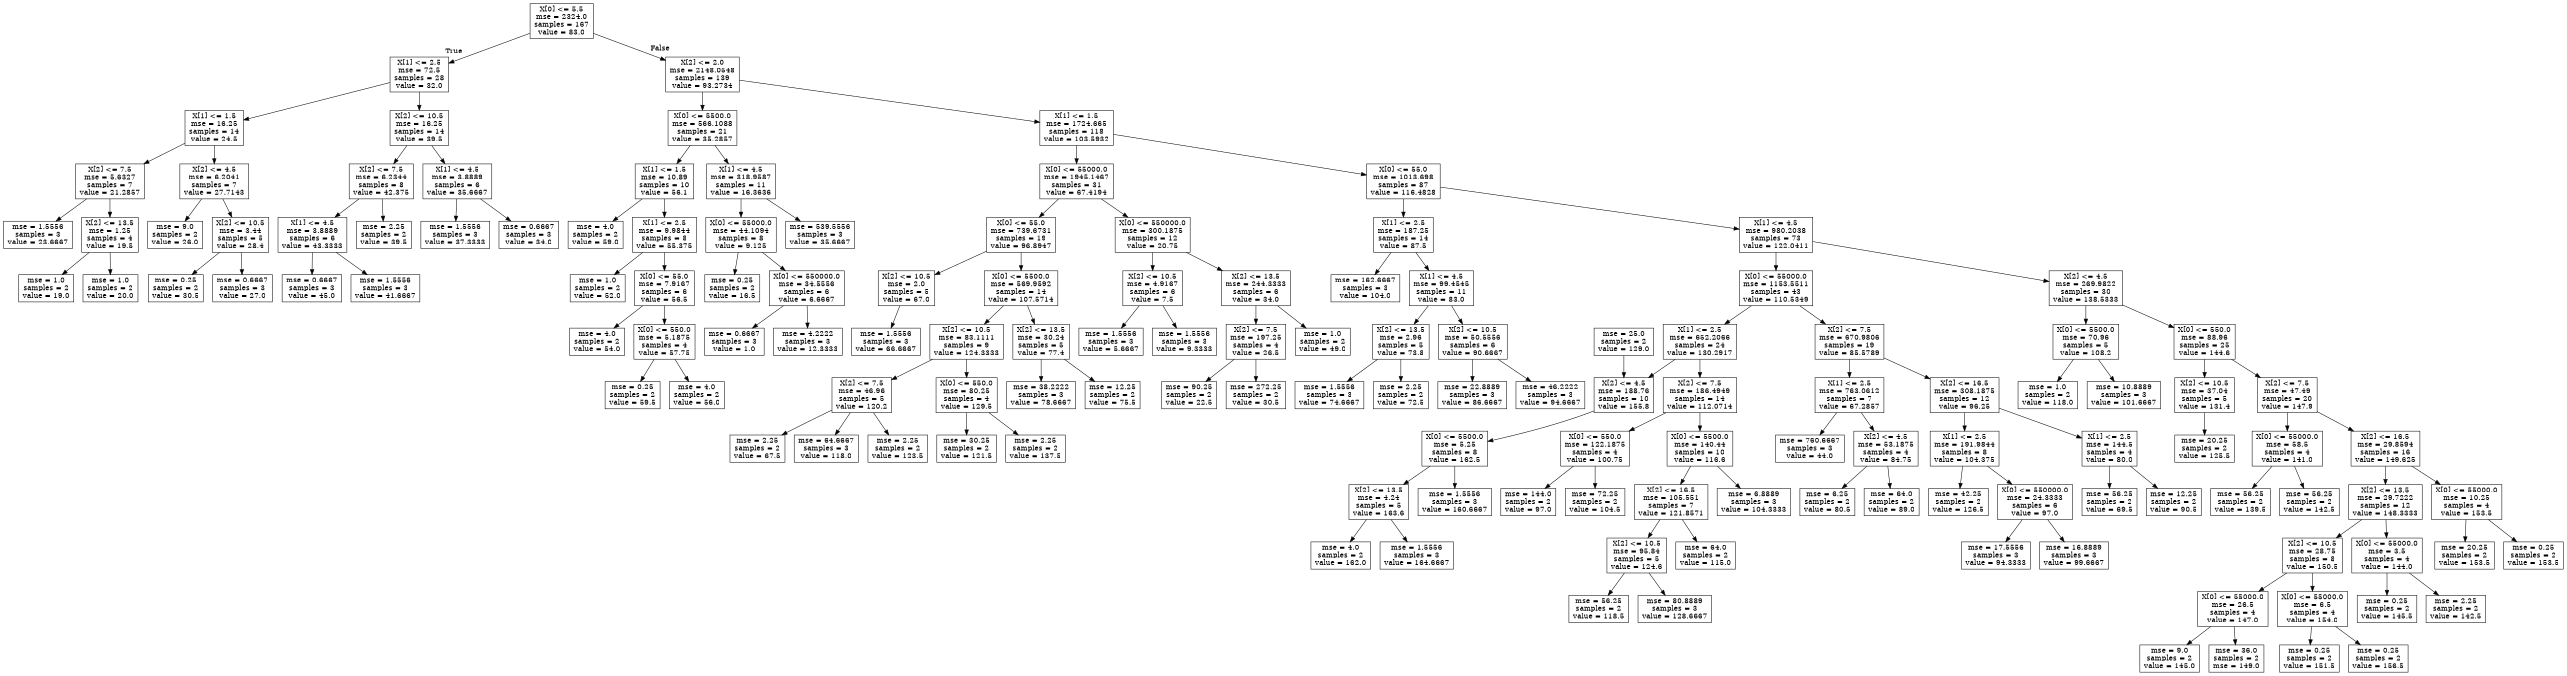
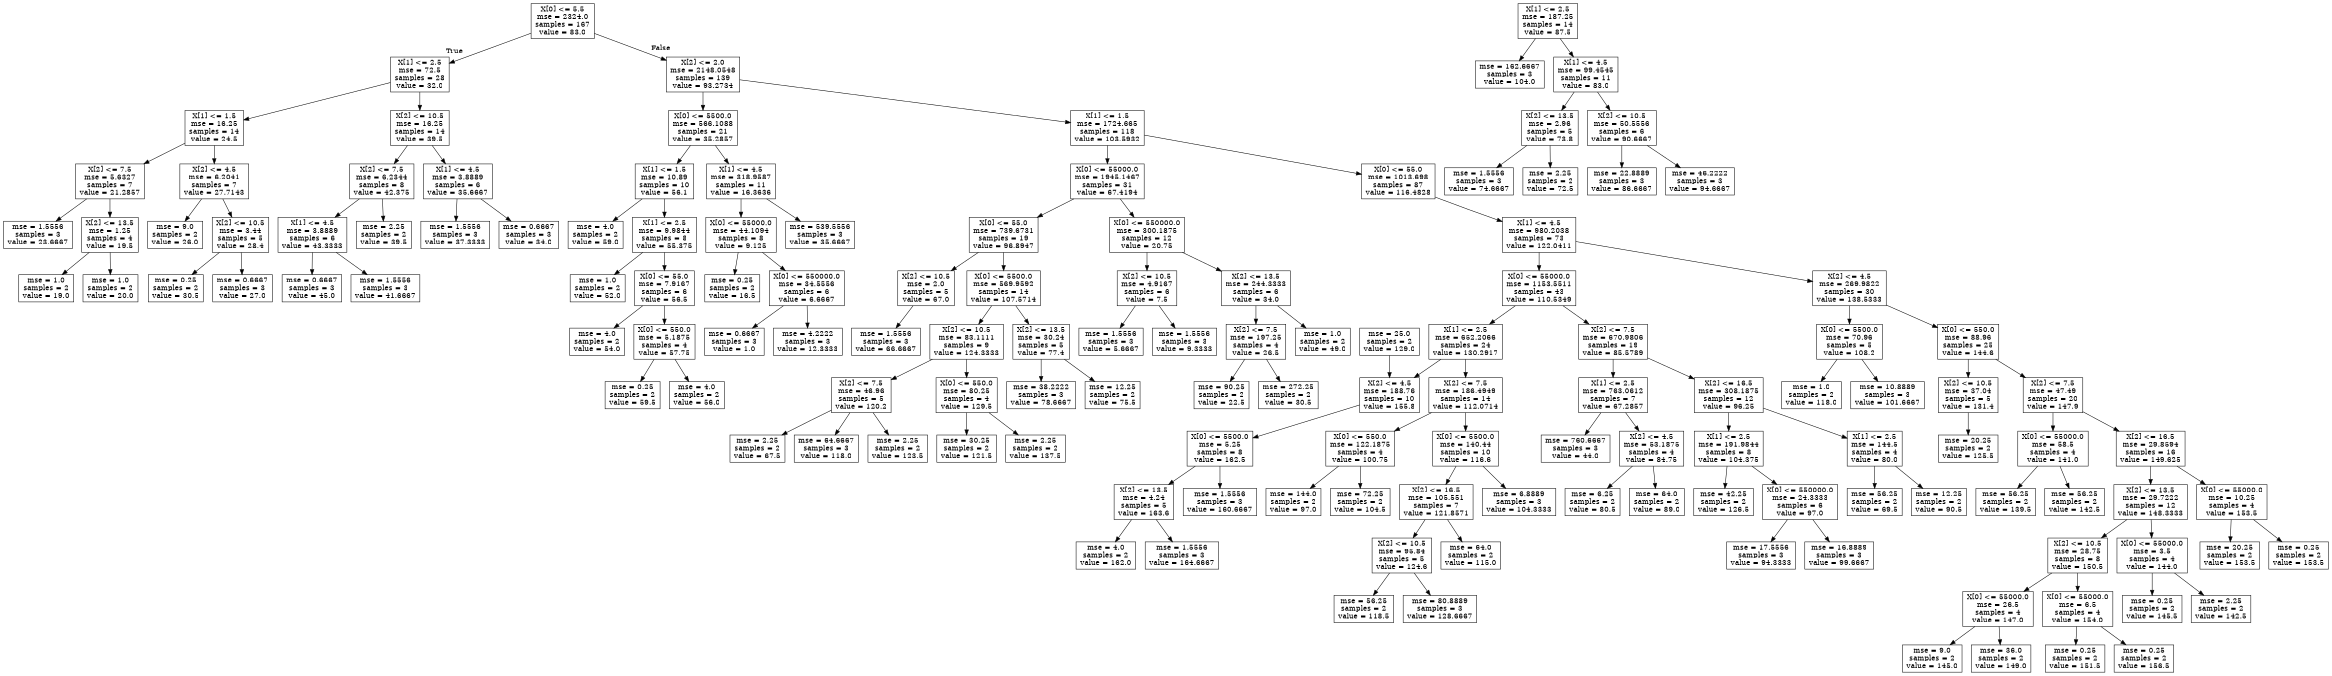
(1403, 205) -> none
(2236, 659) -> (2001, 659)
